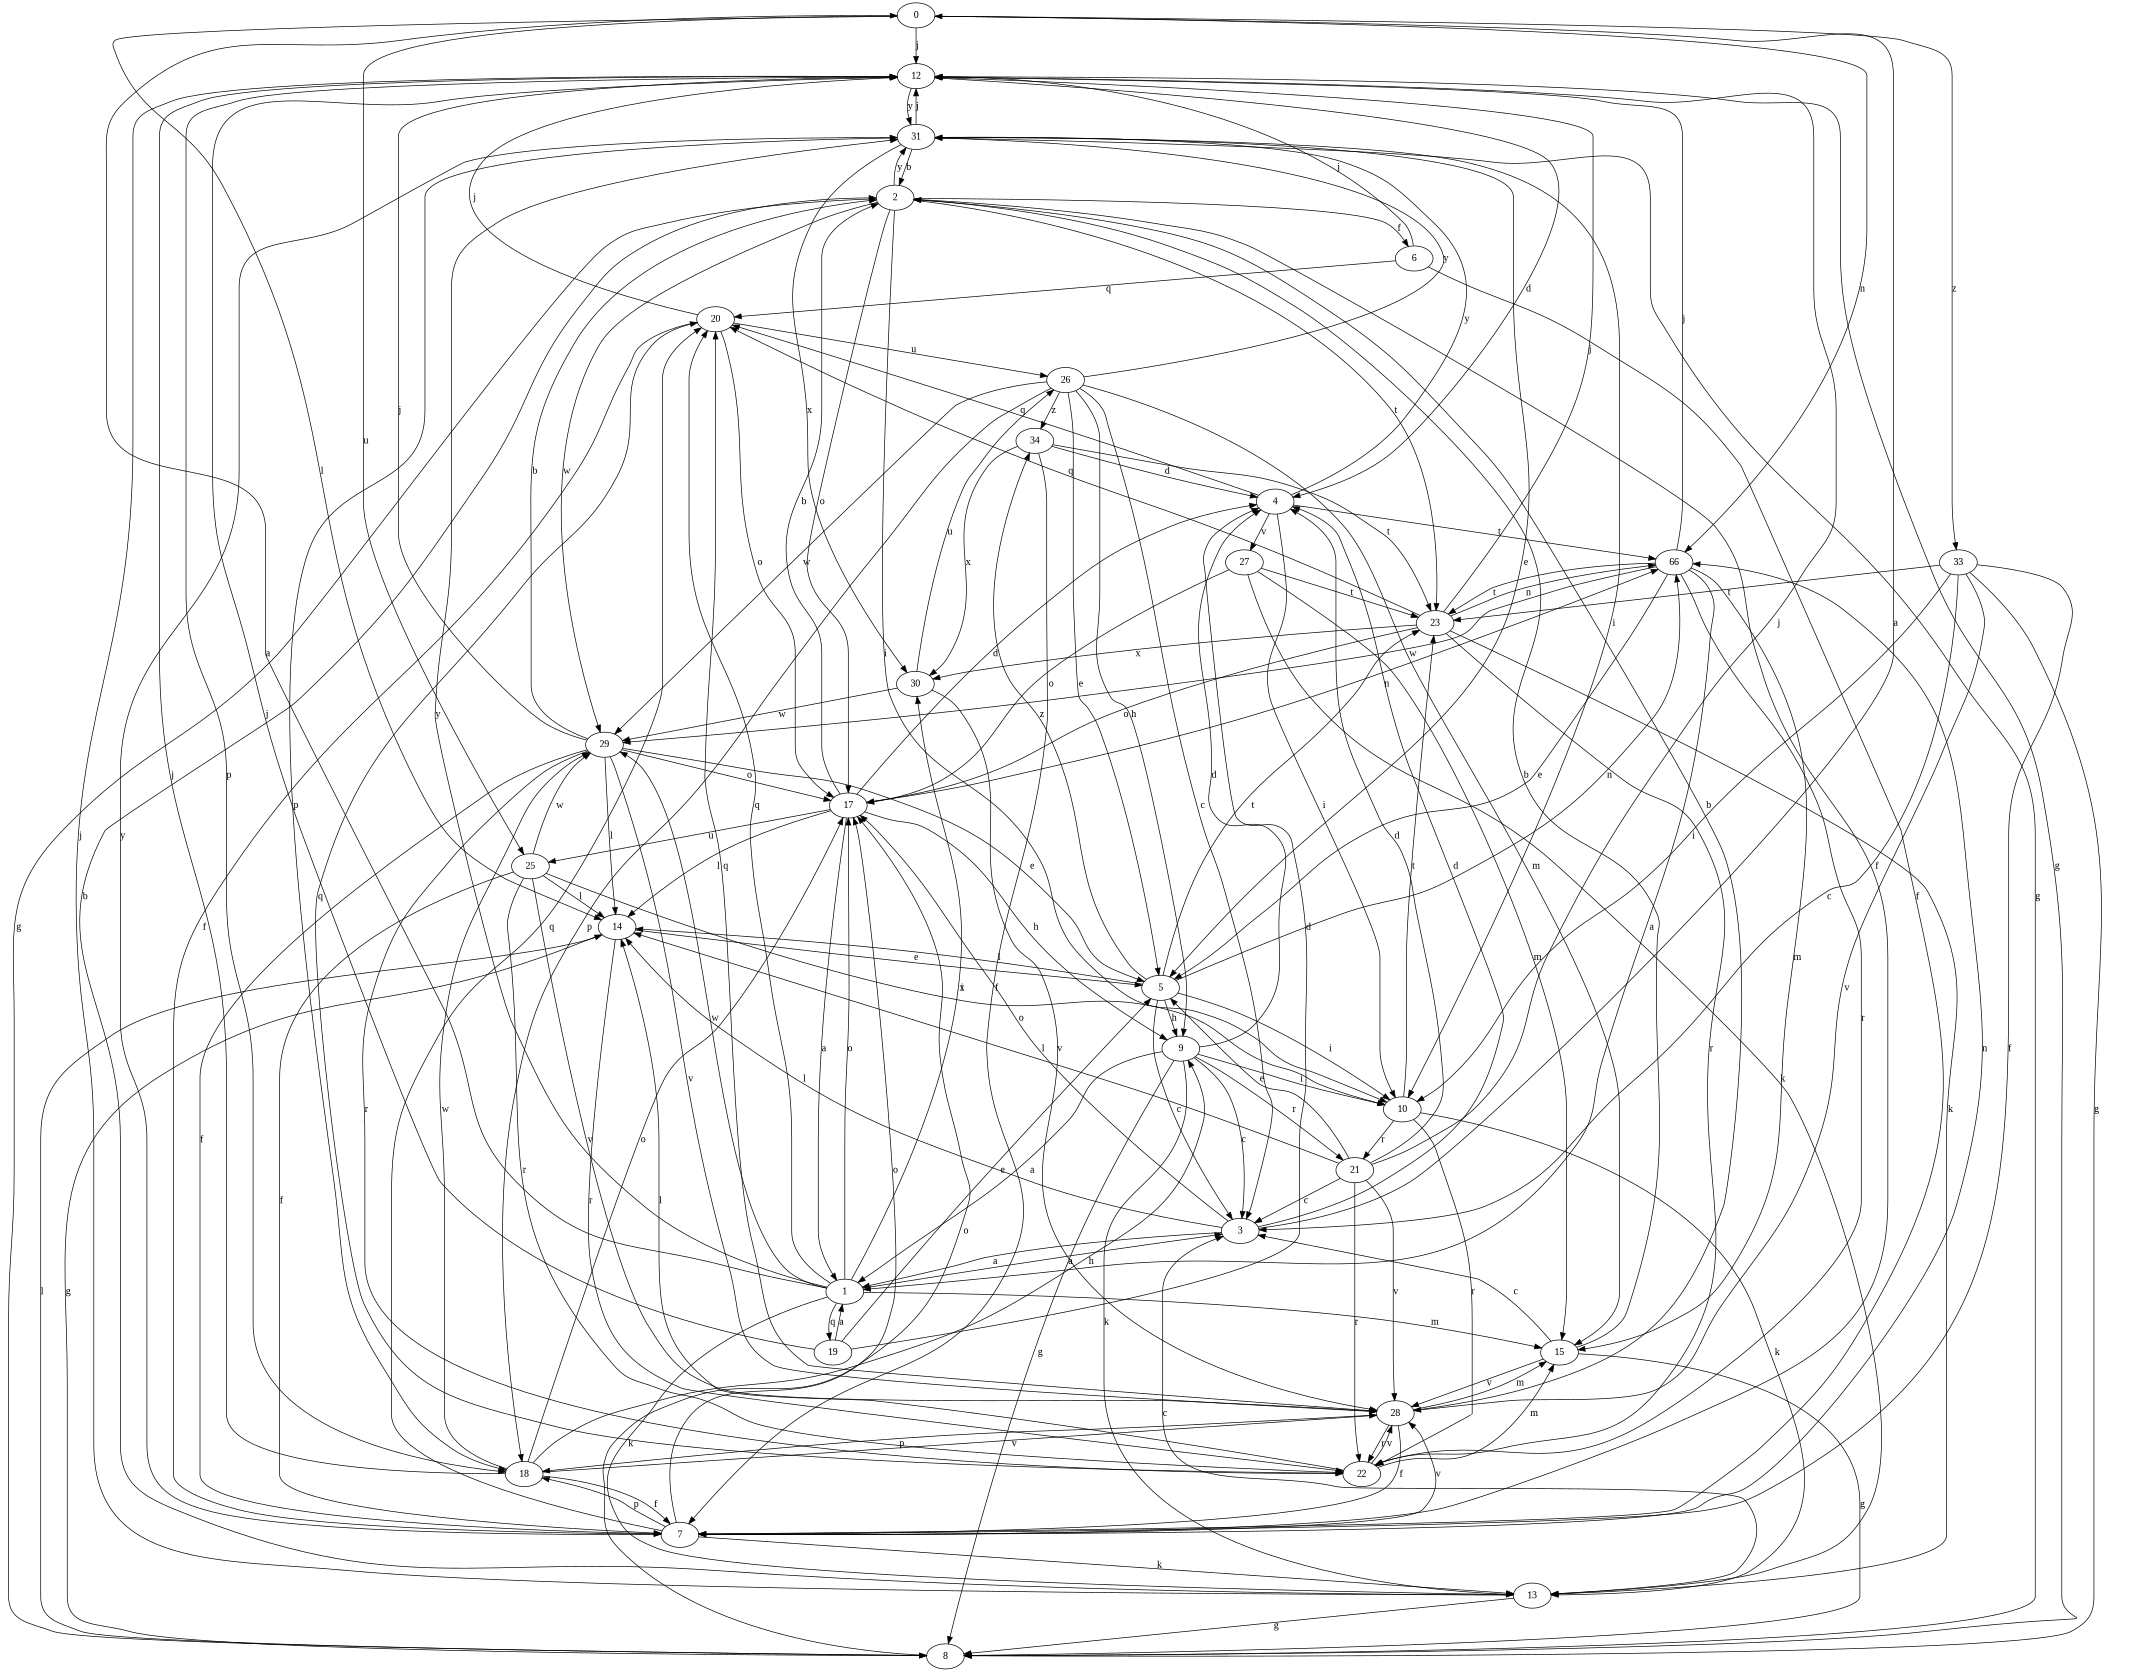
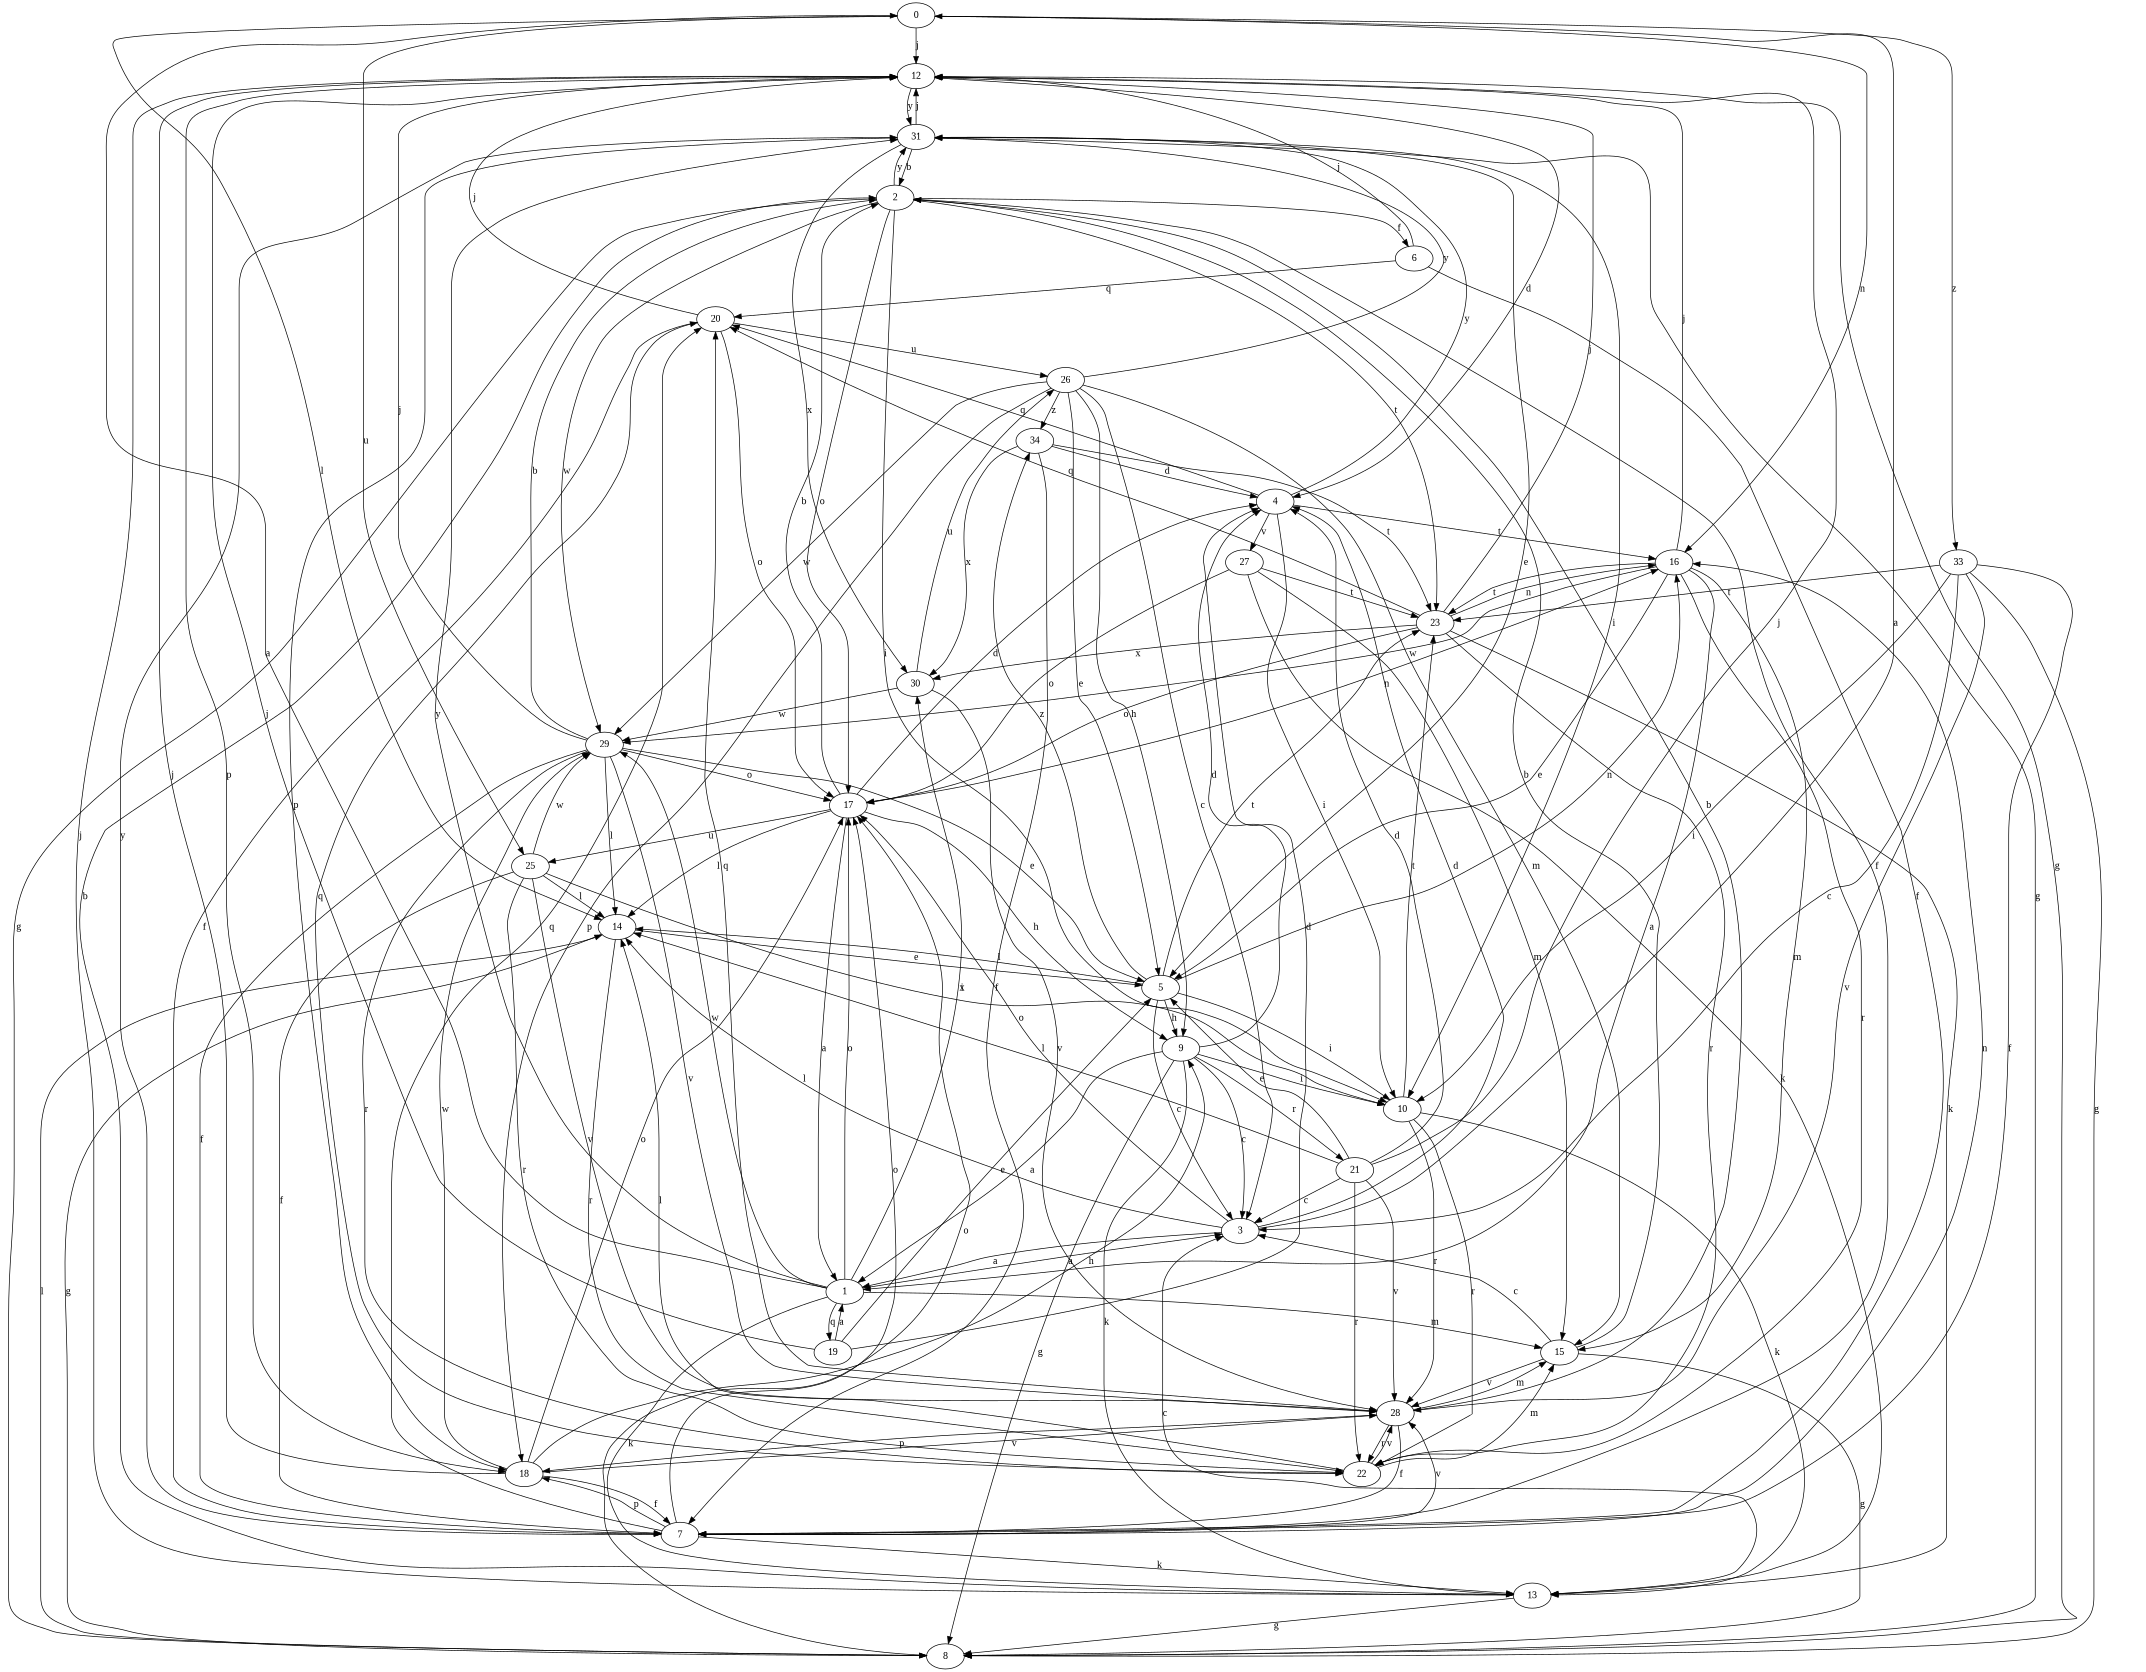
(1674, 562) -> (1674, 562)
(752, 812) -> none
(1381, 1137) -> (1434, 1261)
